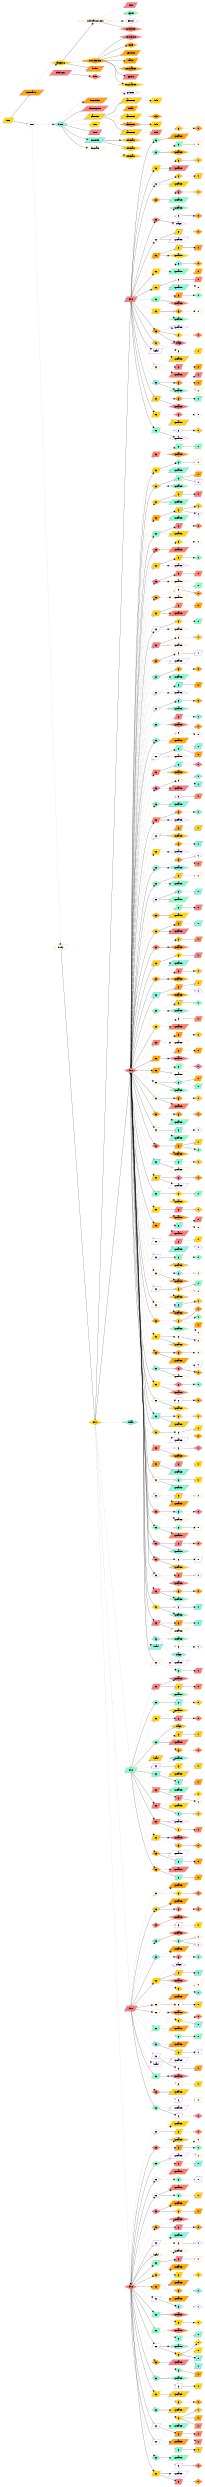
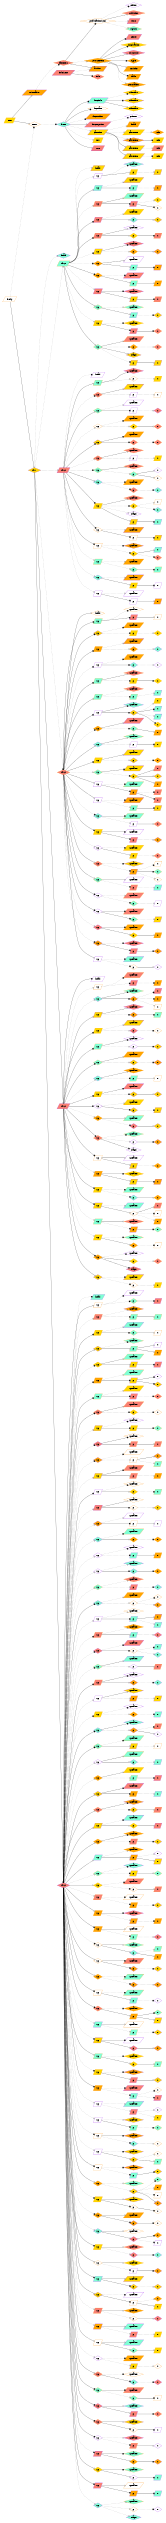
(61, 63) -> (63, 63)
(46, 535) -> (22, 213)
(95, 1422) -> (34, 470)
